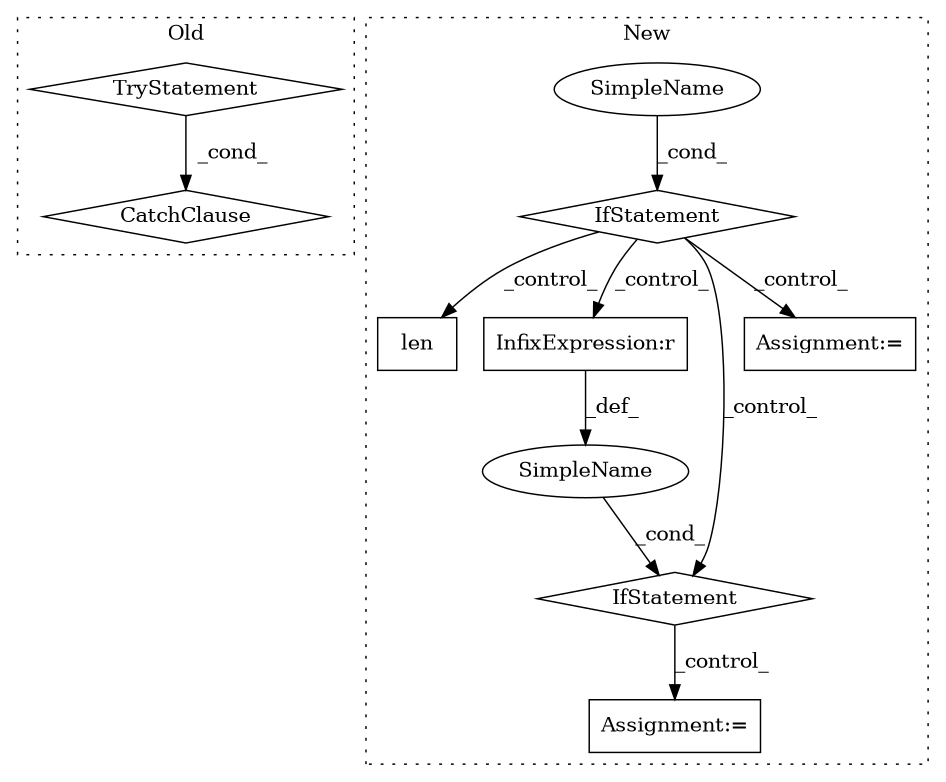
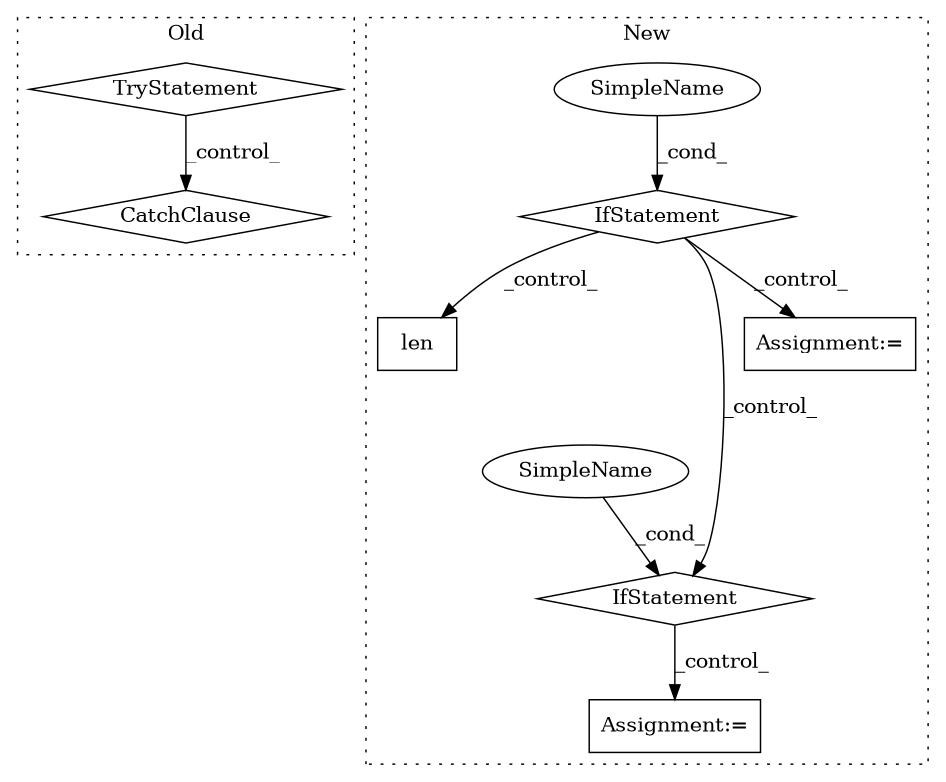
(233, 153) -> (233, 153)
(586, 344) -> none
